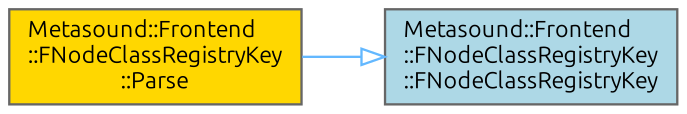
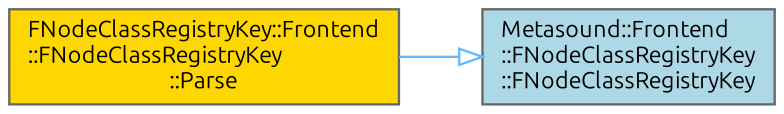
(155, 57) -> (204, 57)
